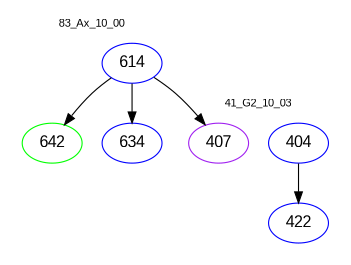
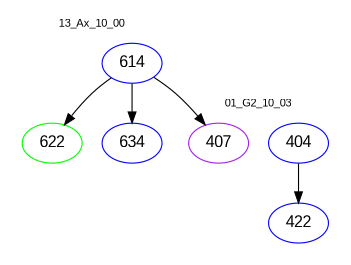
(92, 24) -> (92, 24)
(259, 104) -> (259, 104)
(52, 143) -> (52, 143)
